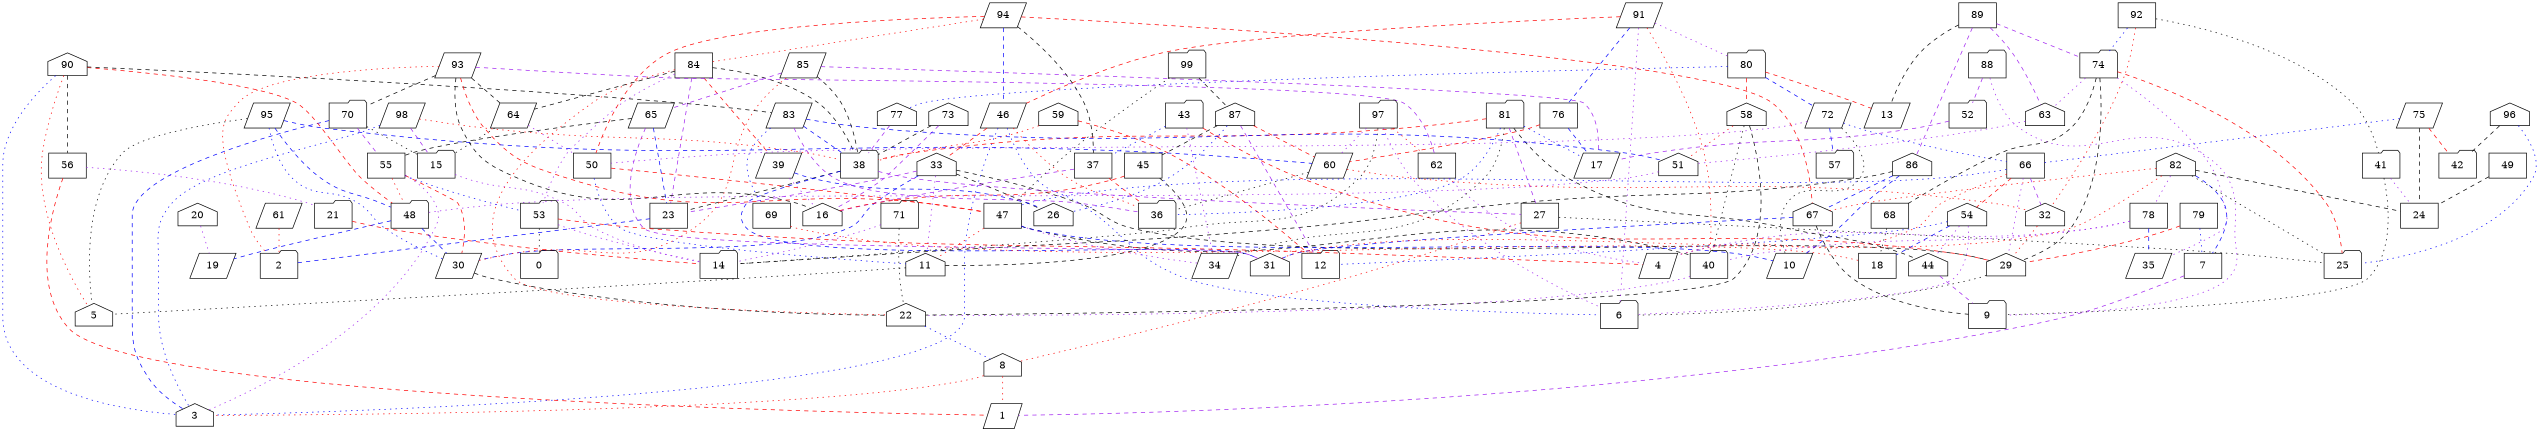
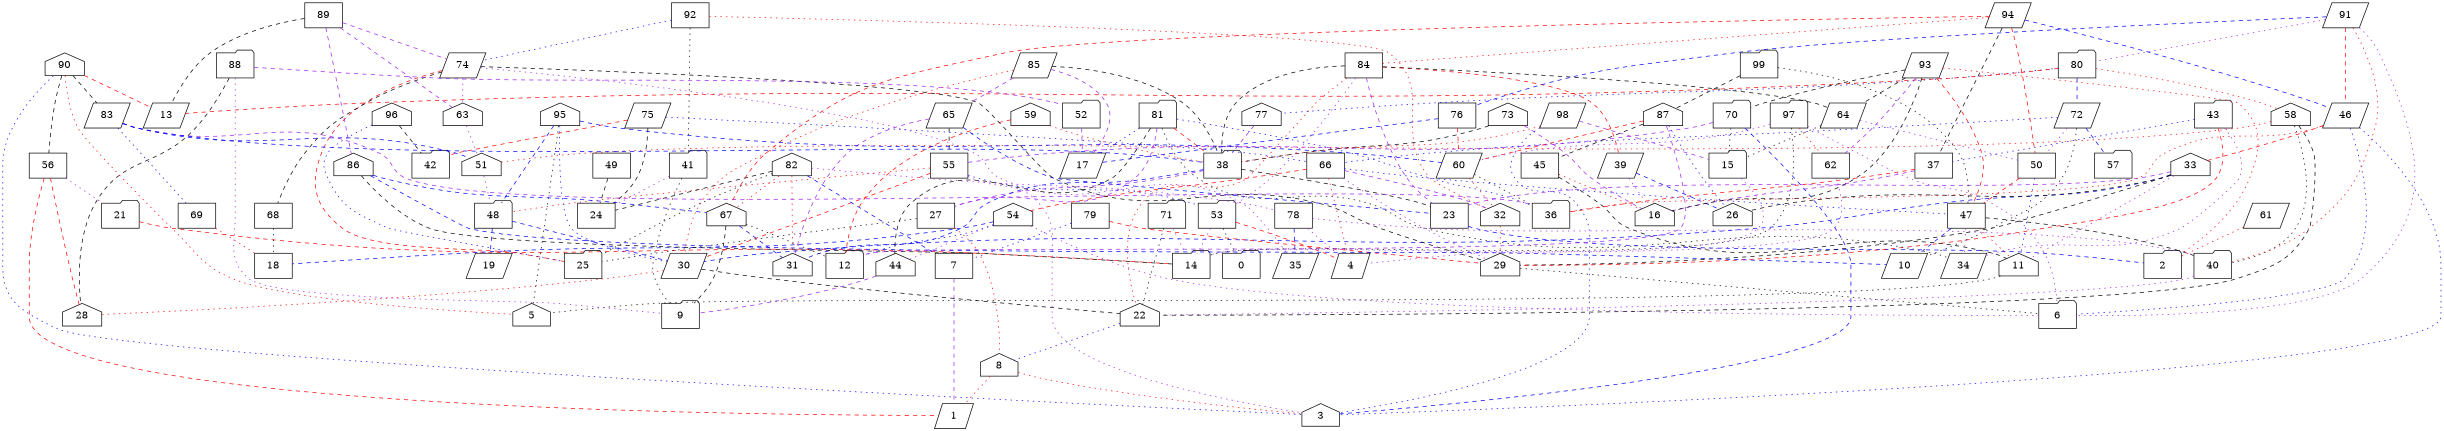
(2099, 65) -> (463, 65)
(1747, 88) -> (2187, 85)
(270, 93) -> (118, 91)
(267, 116) -> (560, 116)
(982, 195) -> (1583, 185)
(198, 216) -> none
none -> (786, 240)
none -> (82, 316)
